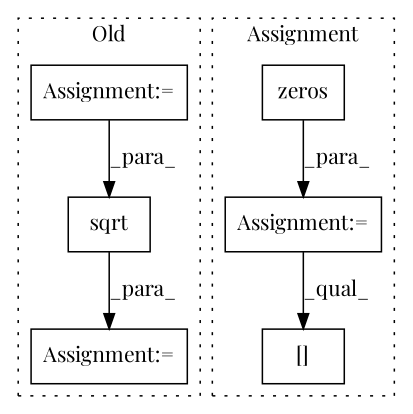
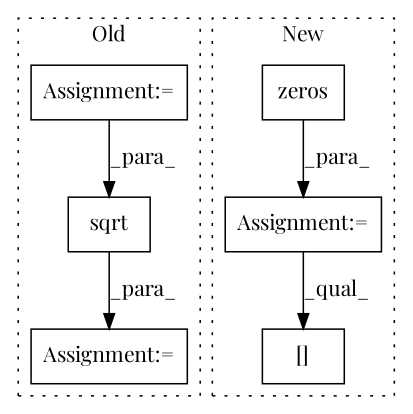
(303, 36) -> (303, 36)
